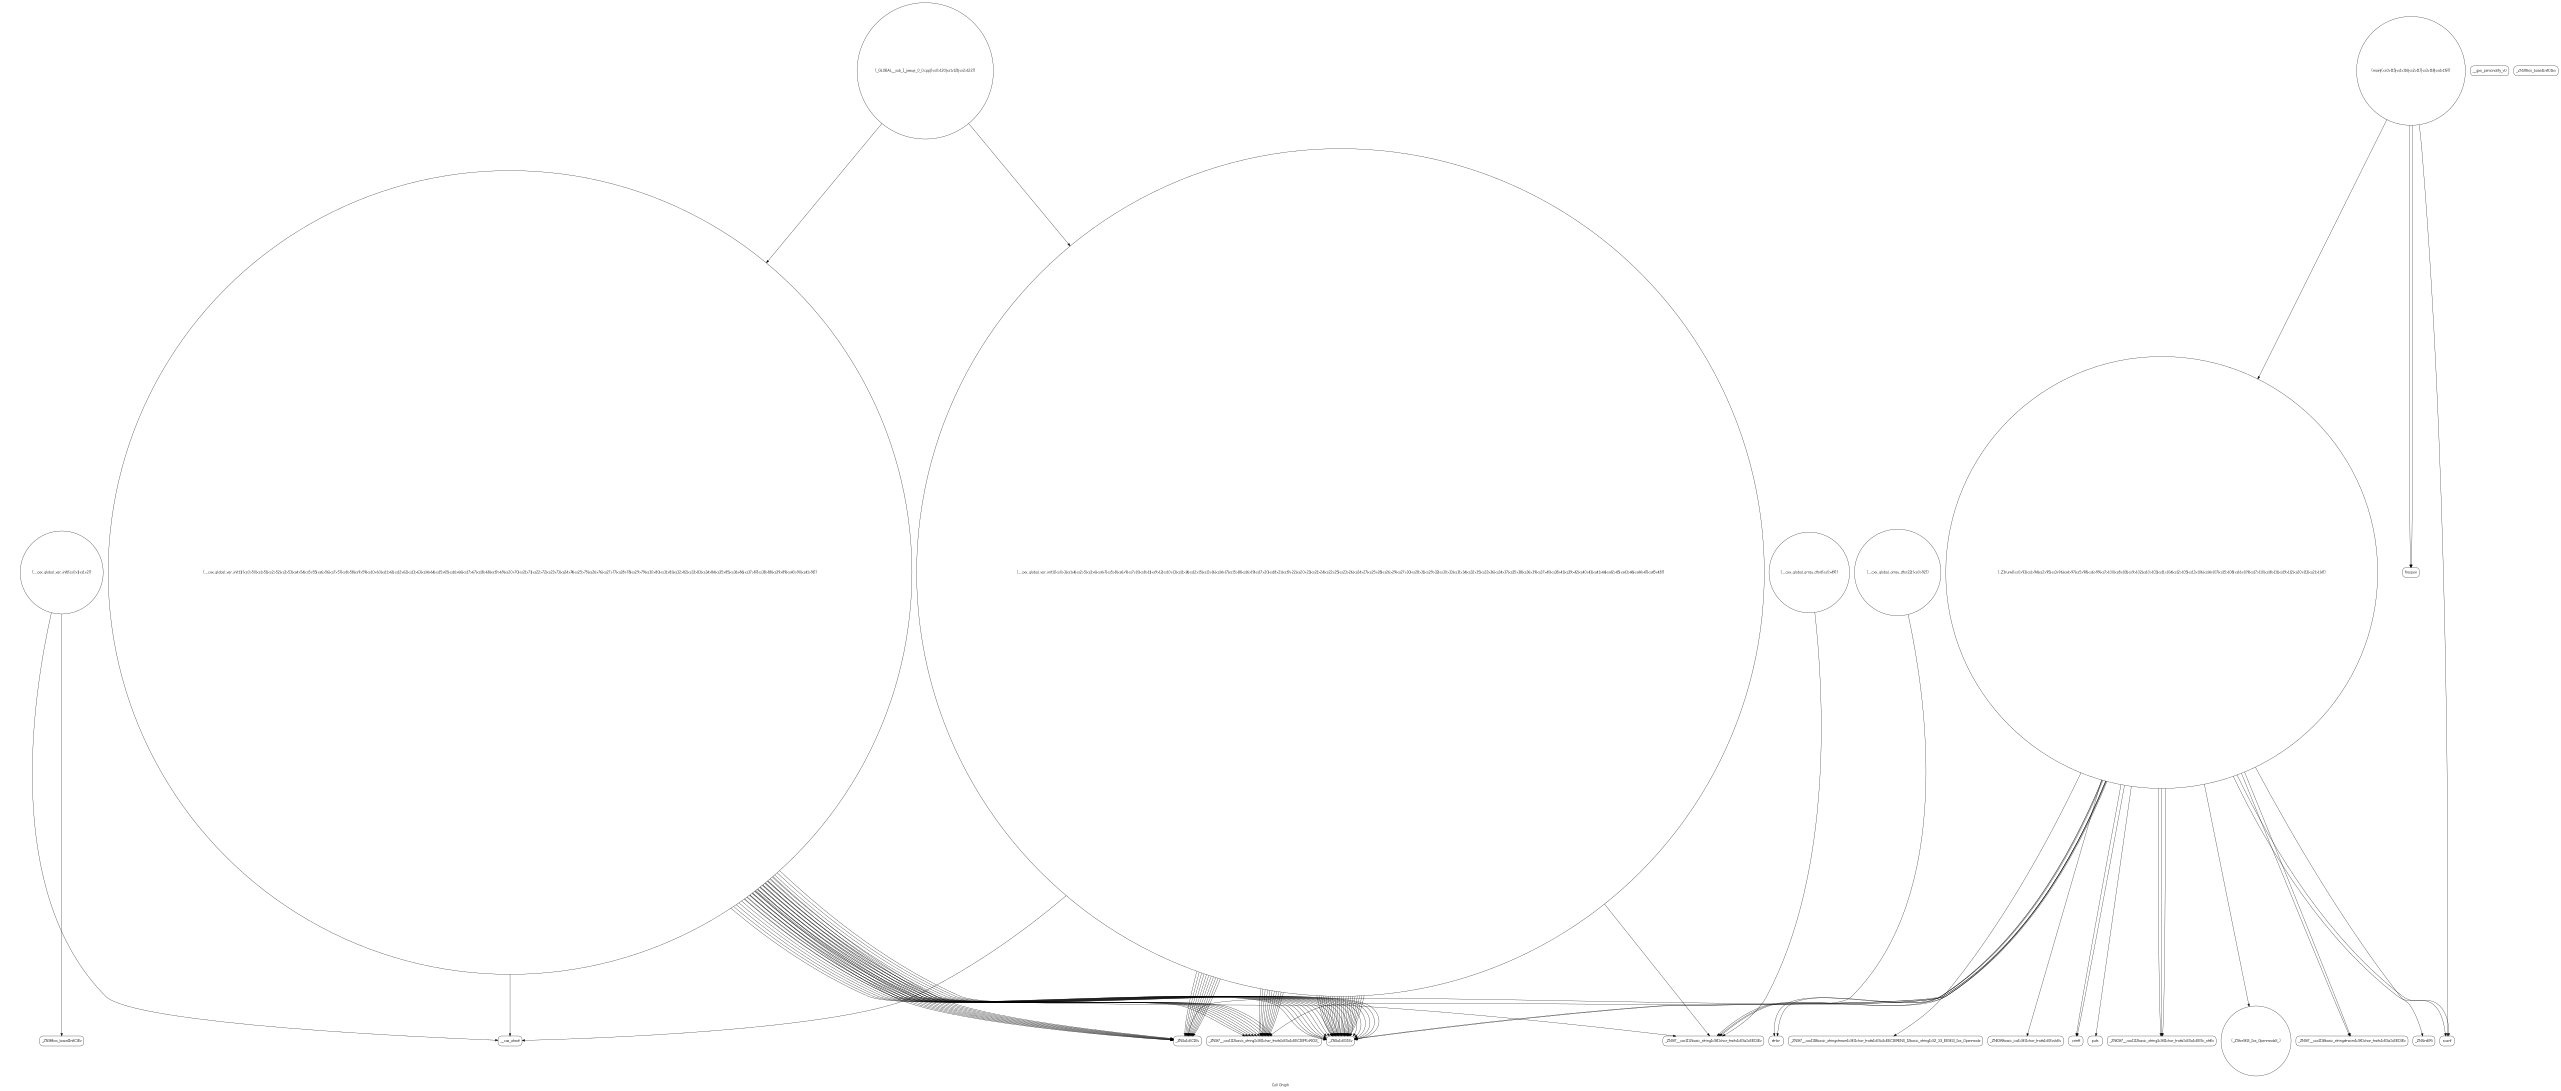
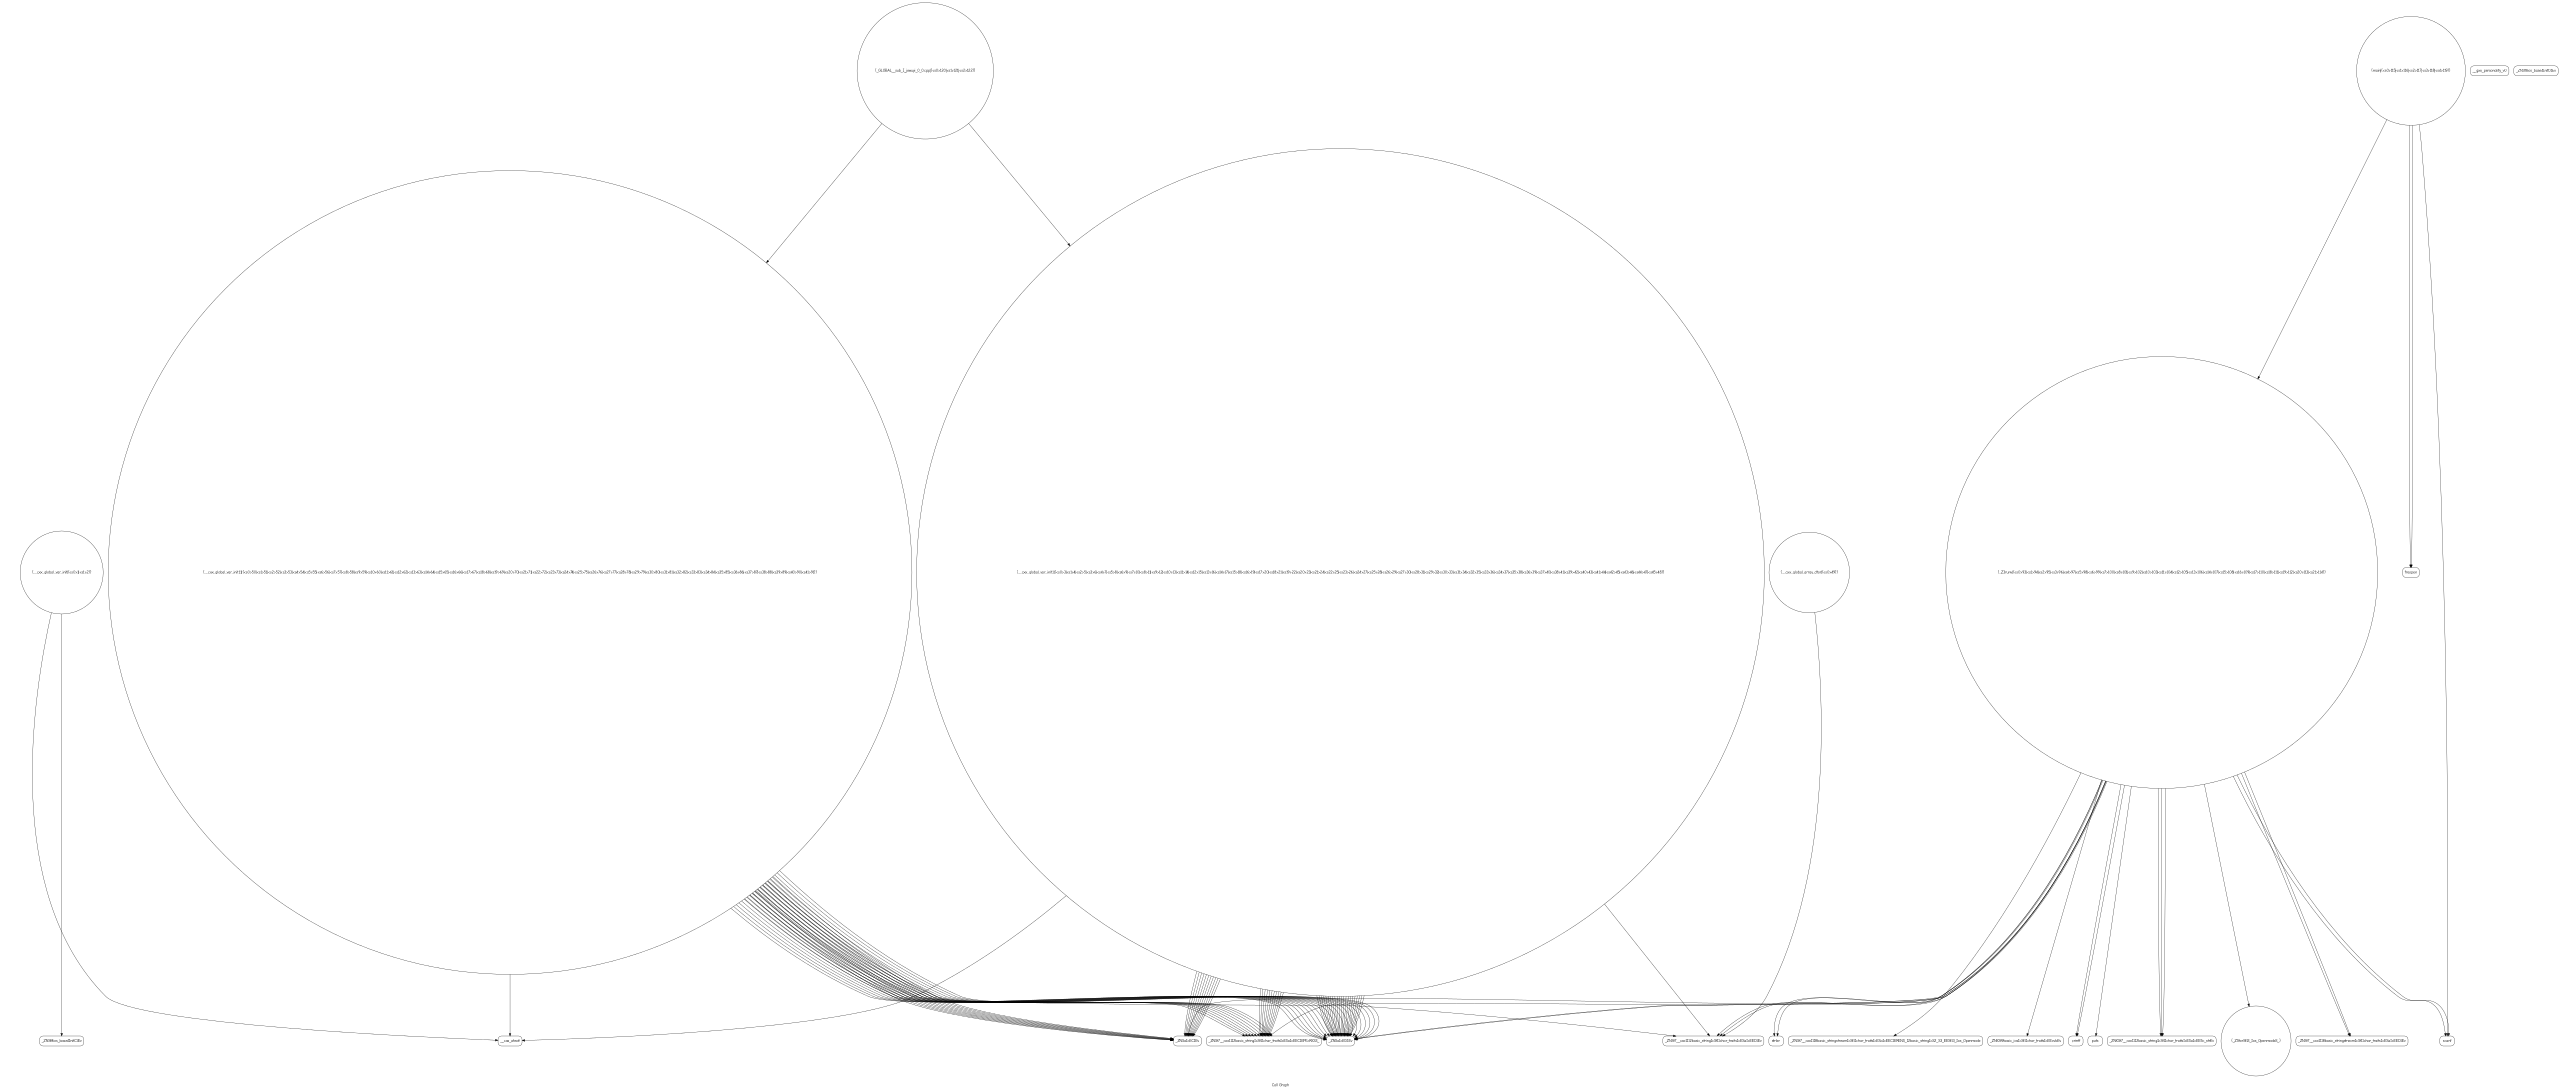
(1898, 572) -> none
(2424, 1041) -> none
